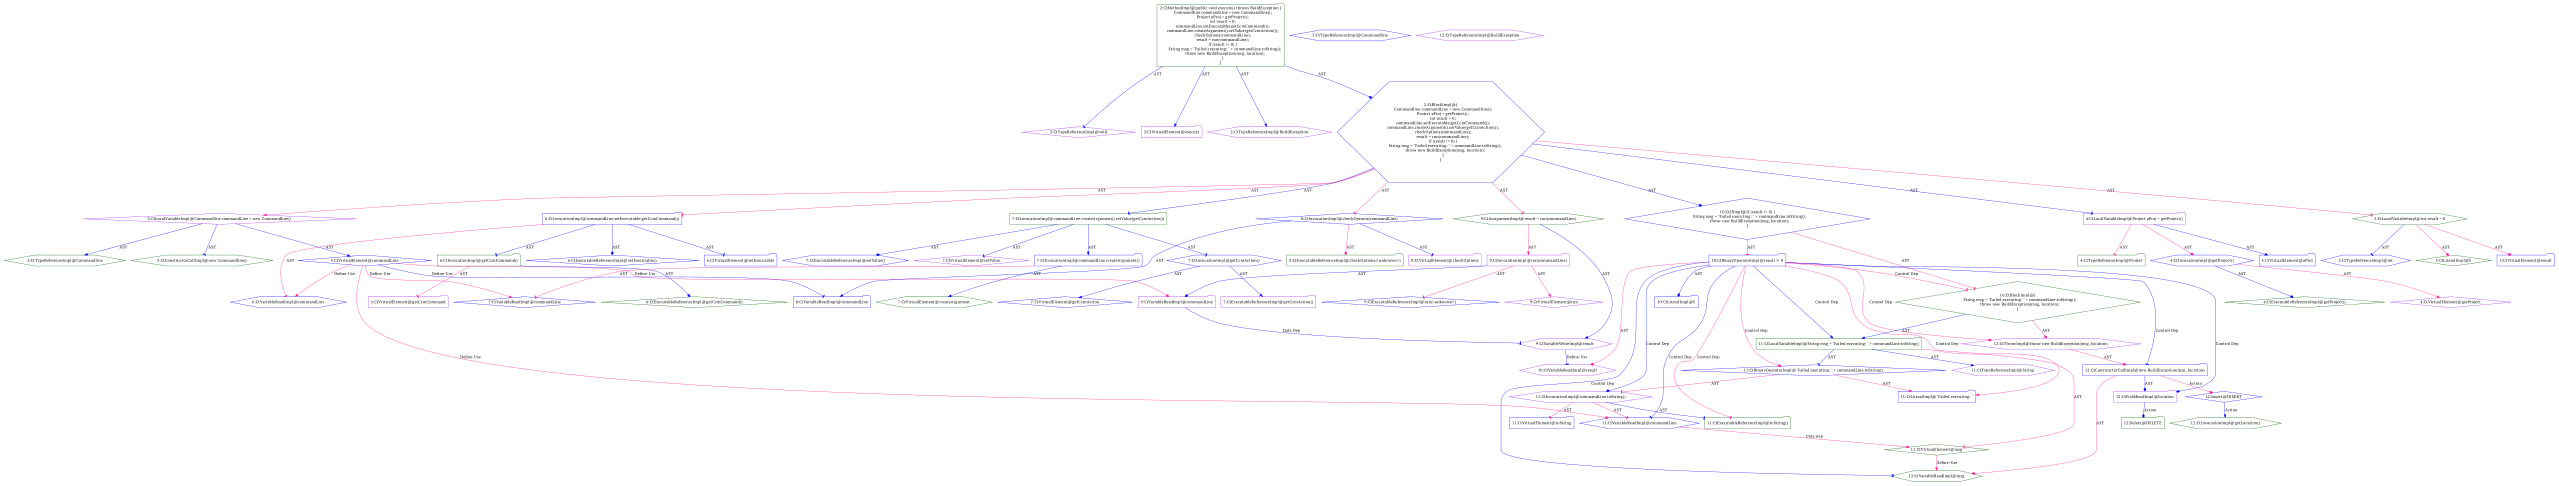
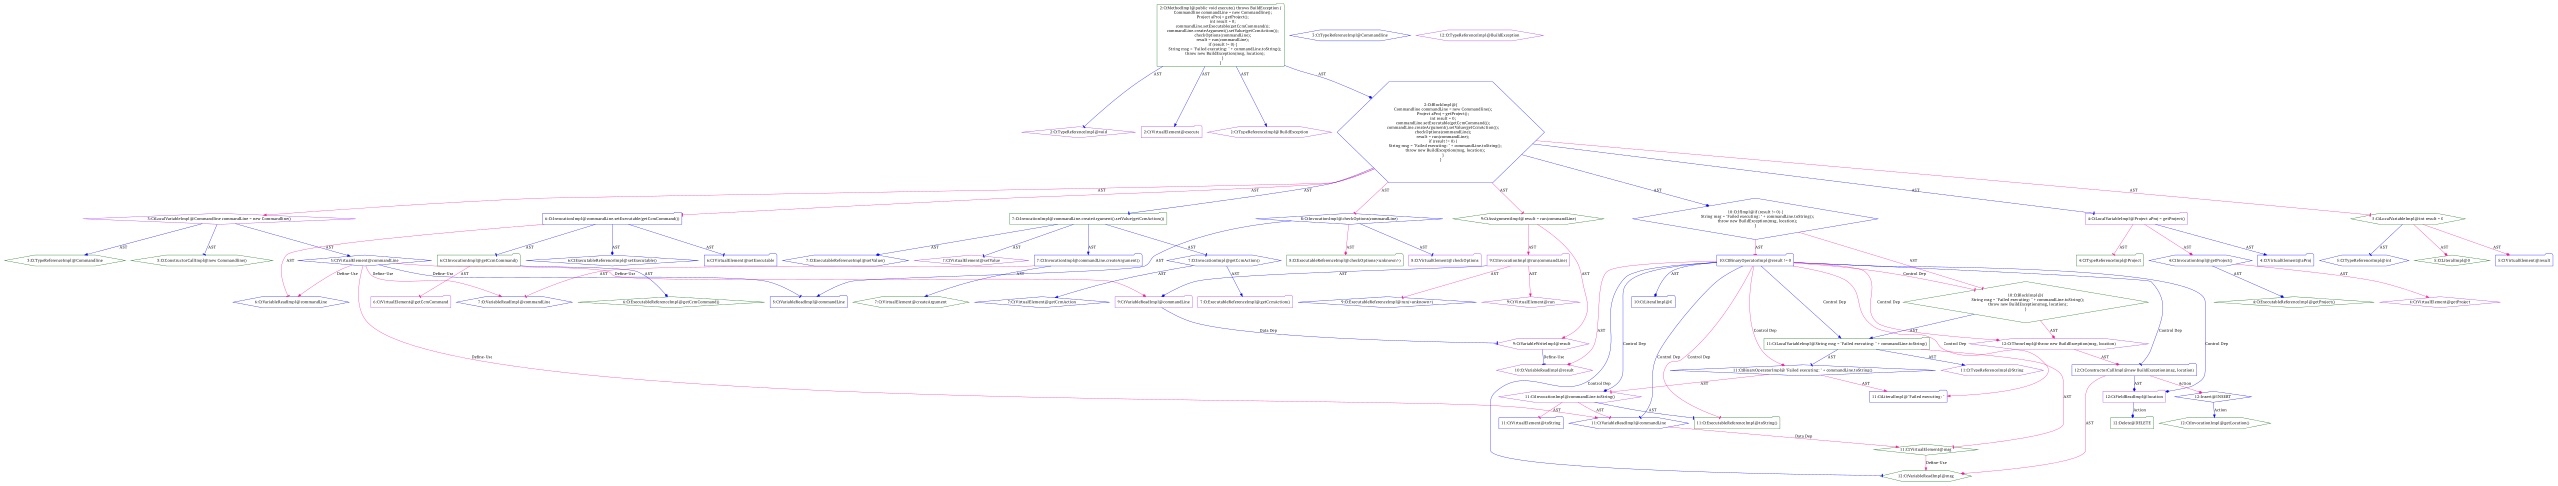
(1600, 272) -> (1582, 277)
(525, 302) -> (514, 302)
